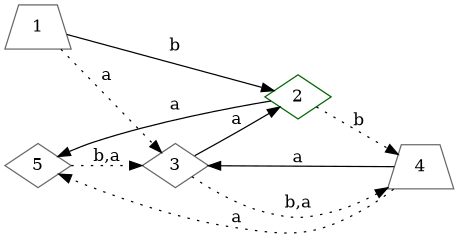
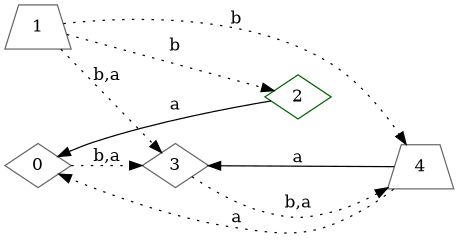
(164, 61) -> (164, 61)
(107, 75) -> (107, 75)
(352, 128) -> (249, 32)
(232, 135) -> none
(38, 166) -> (38, 166)
